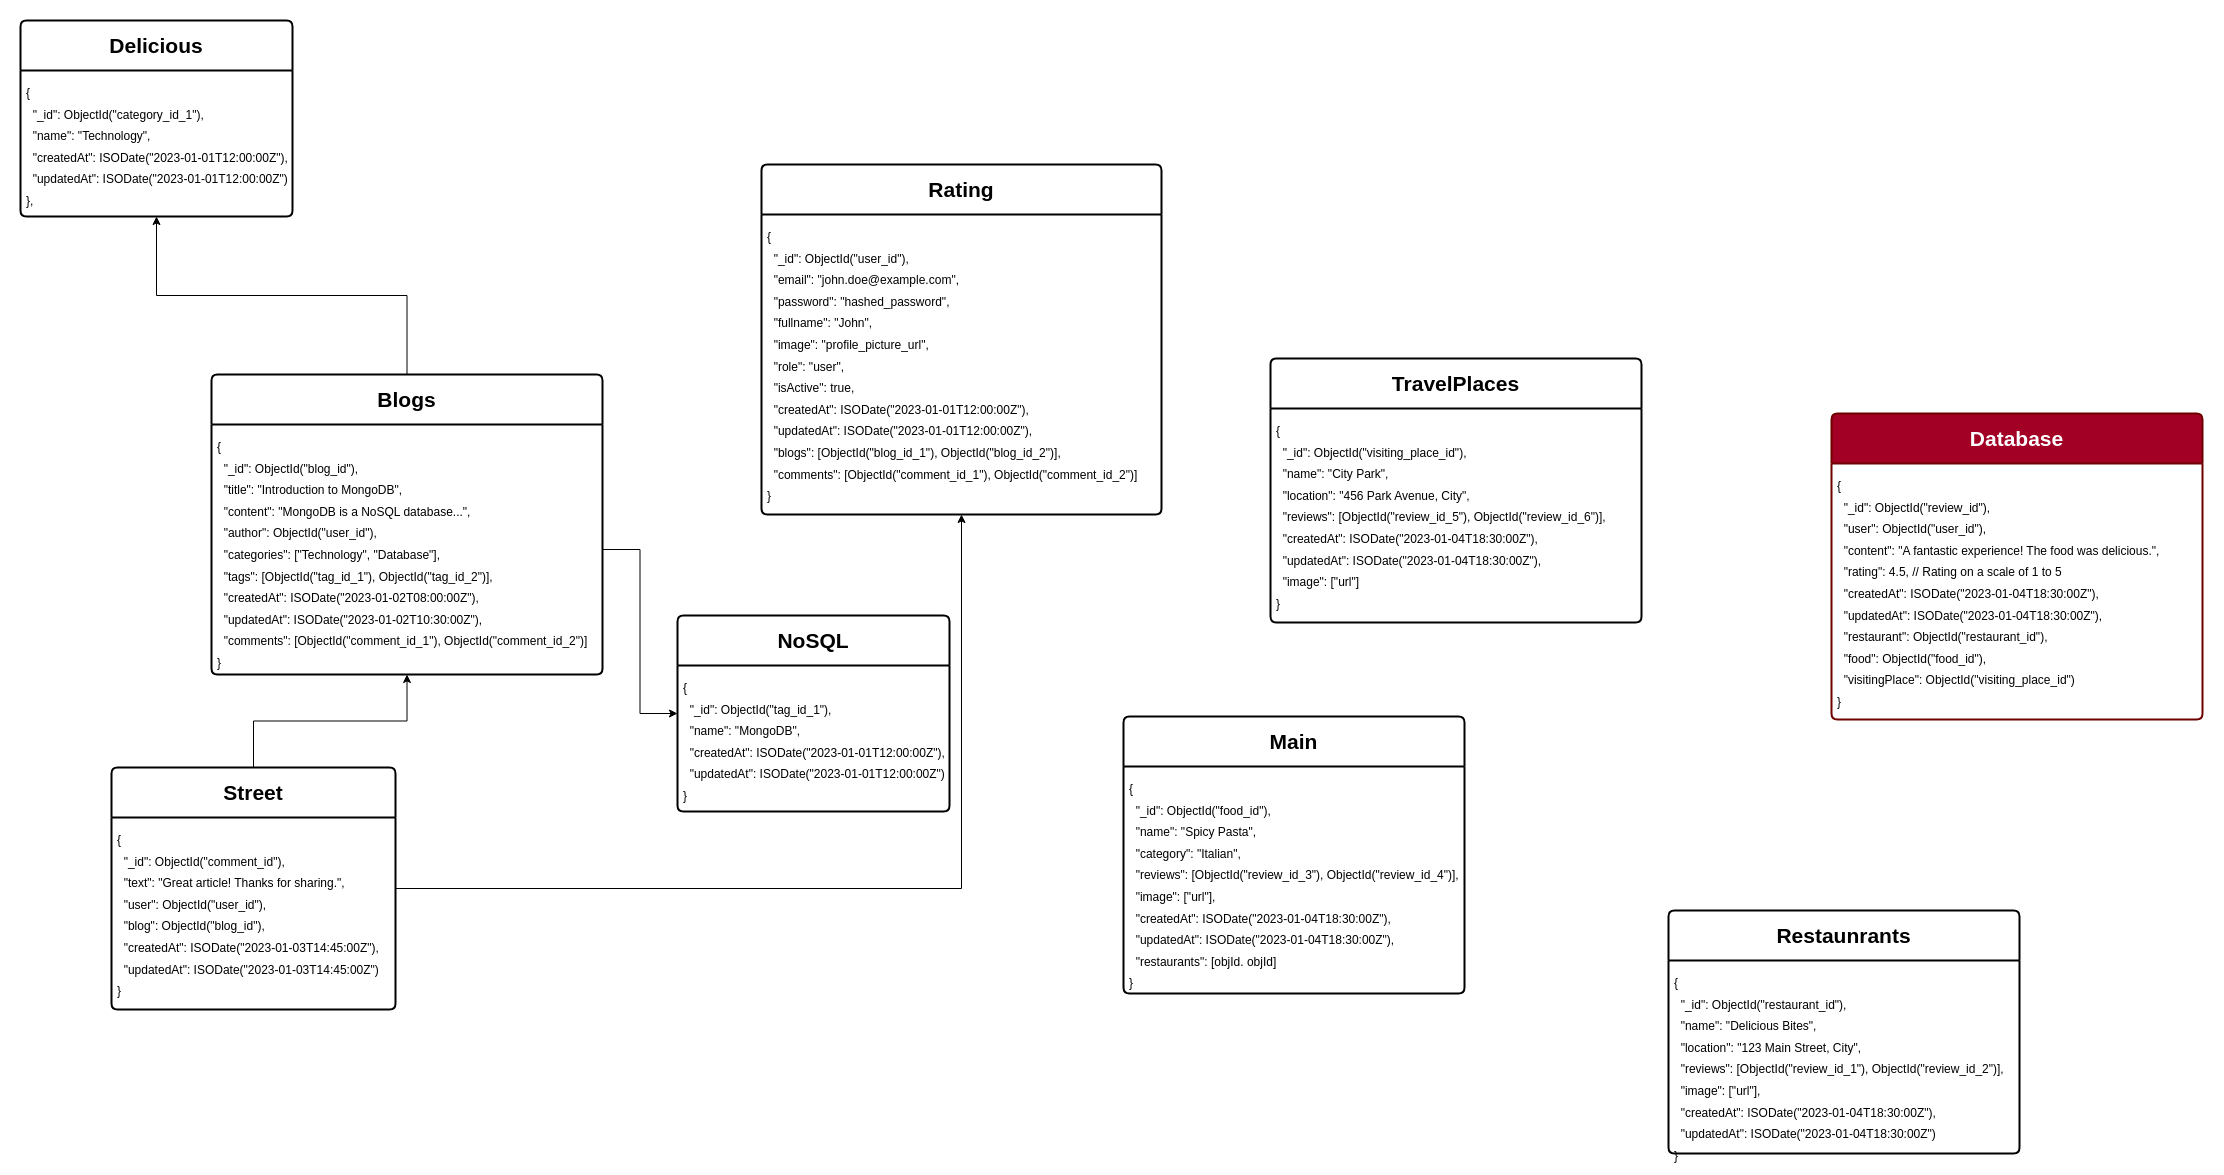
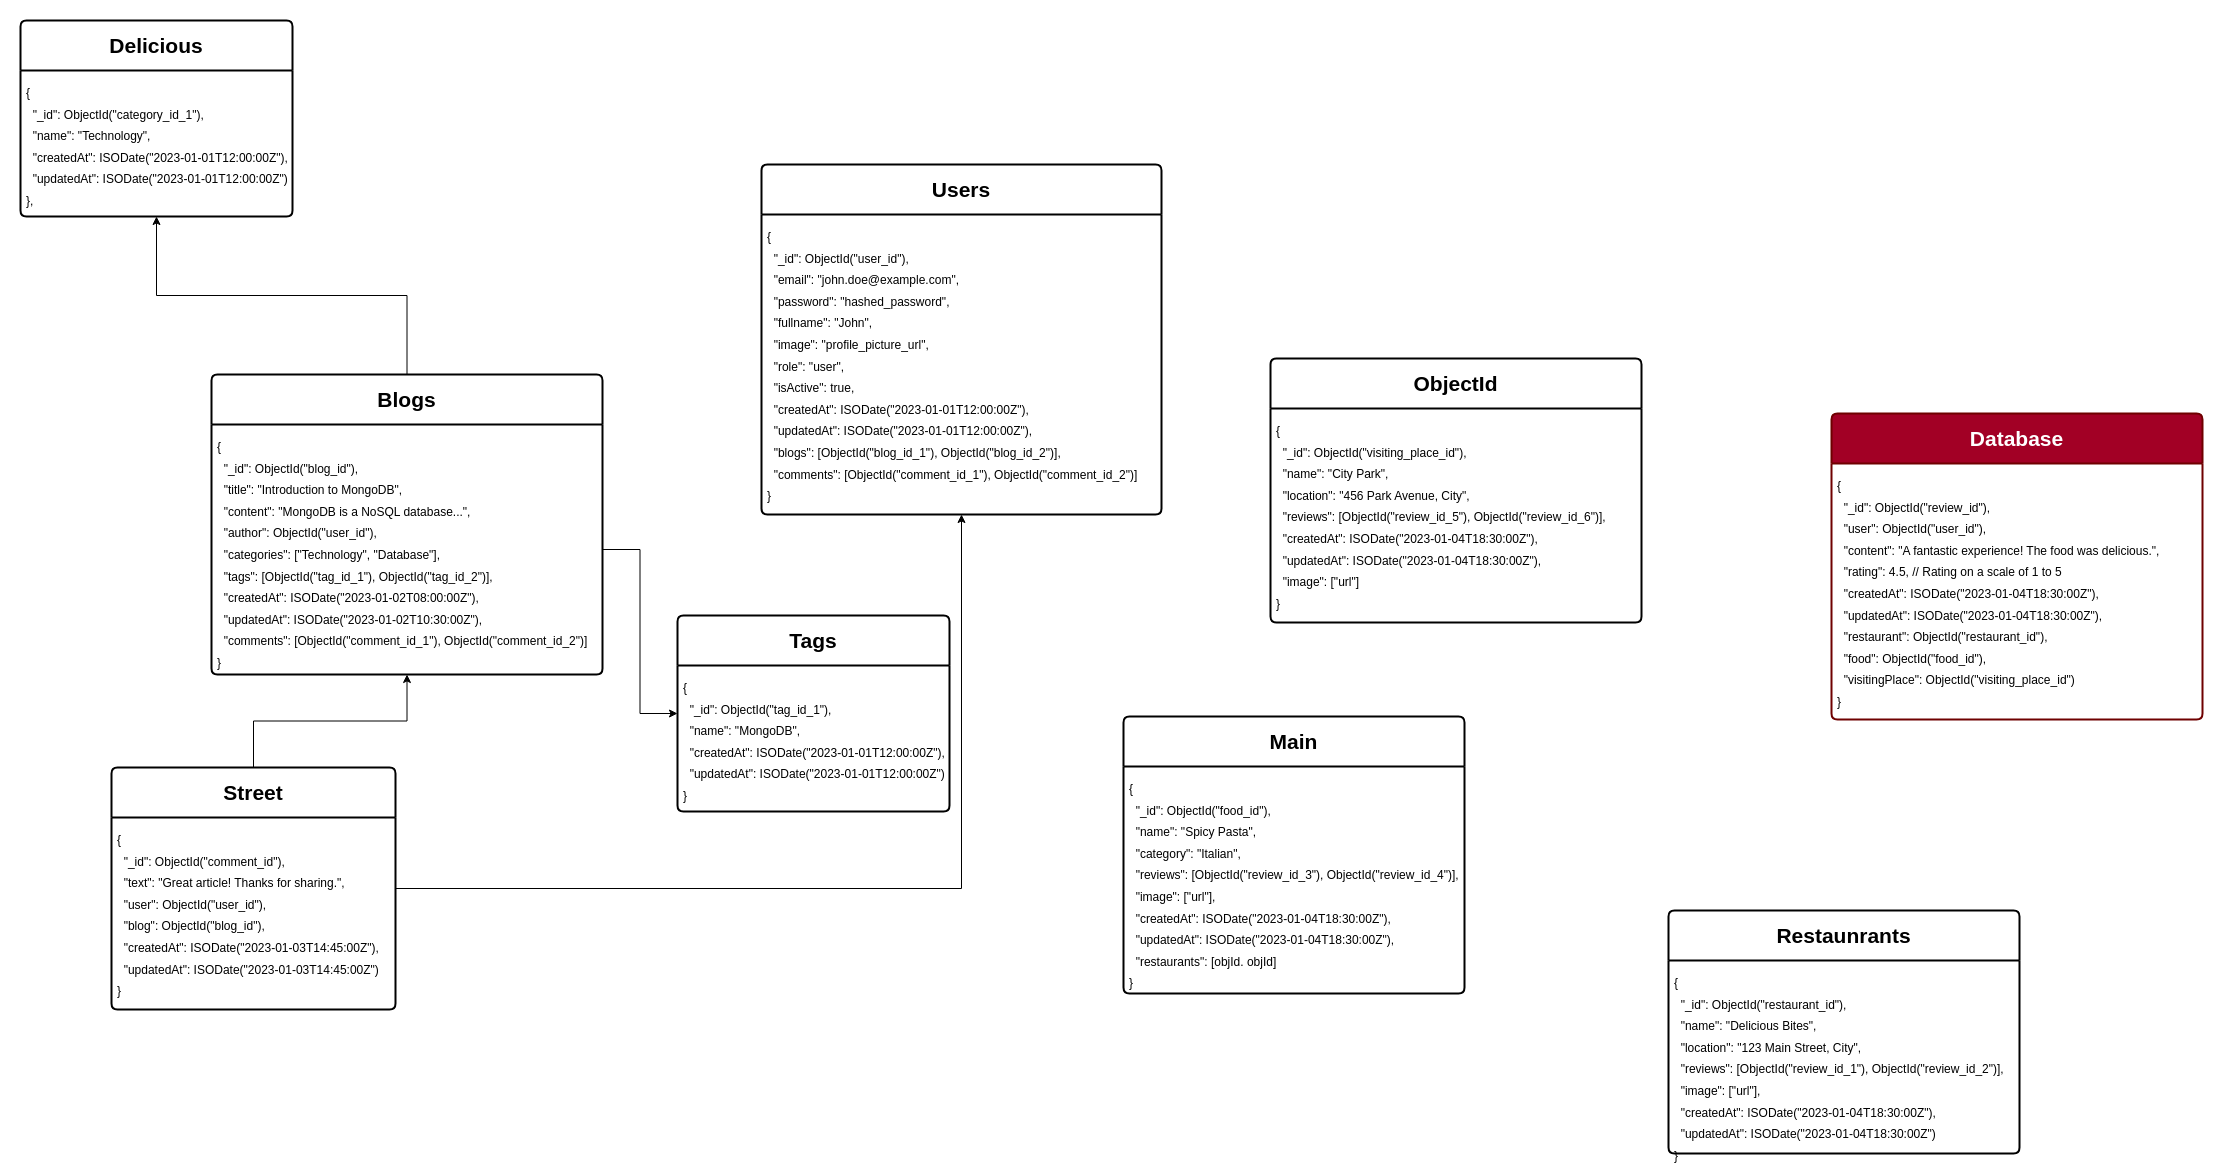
(962, 190) -> (962, 190)
(1456, 384) -> (1456, 384)
(814, 641) -> (814, 641)
